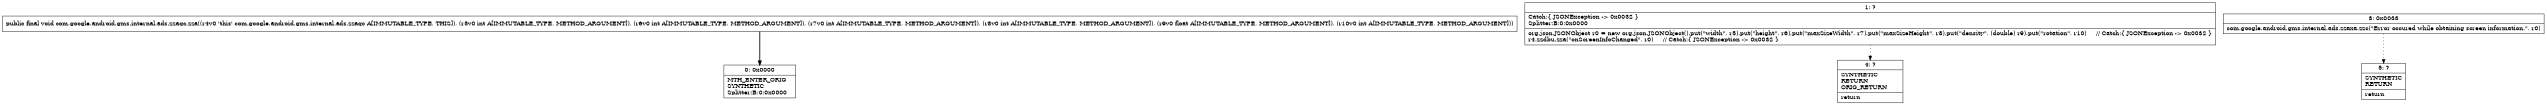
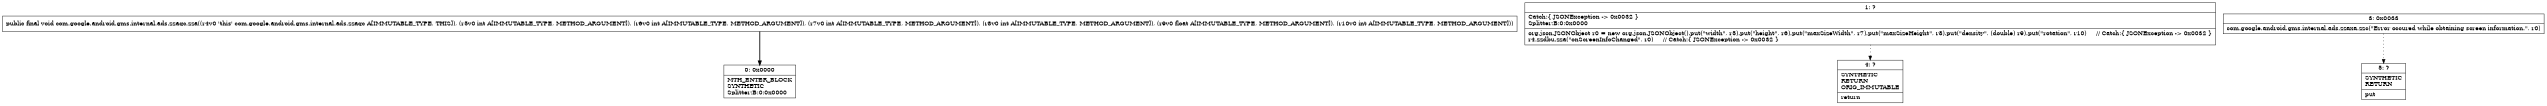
(757, 80) -> (760, 80)
(1864, 87) -> (1870, 87)
(2375, 94) -> (2370, 94)
